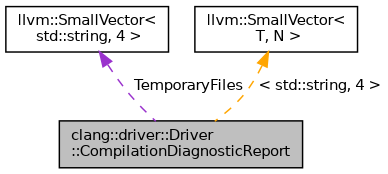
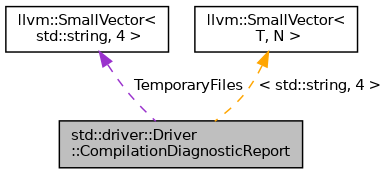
(181, 144) -> (181, 144)
